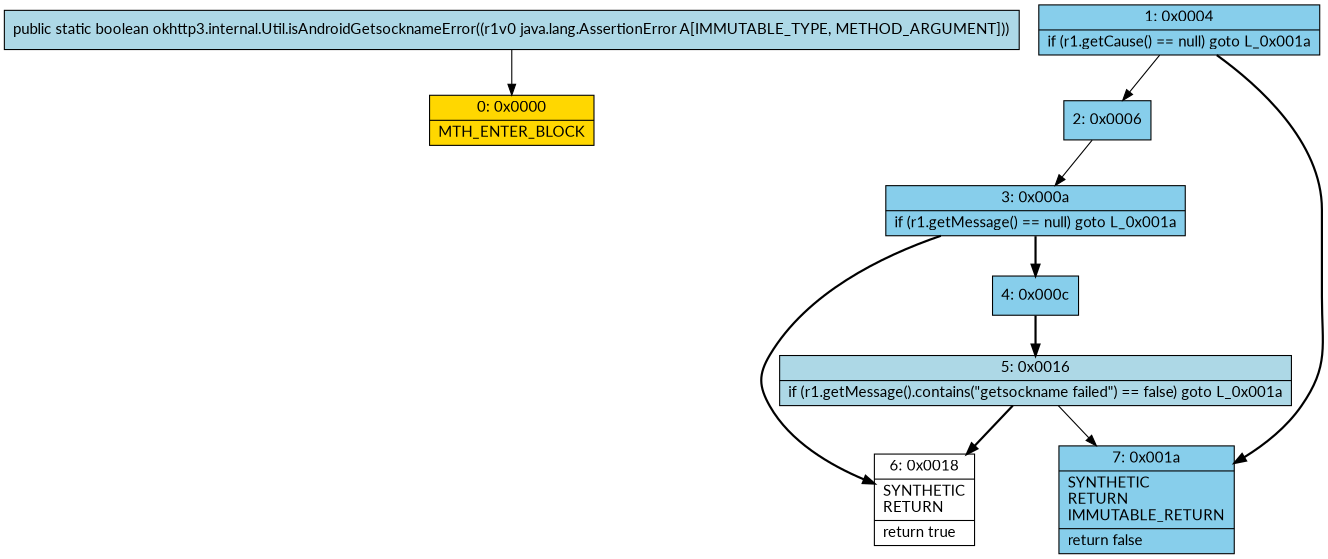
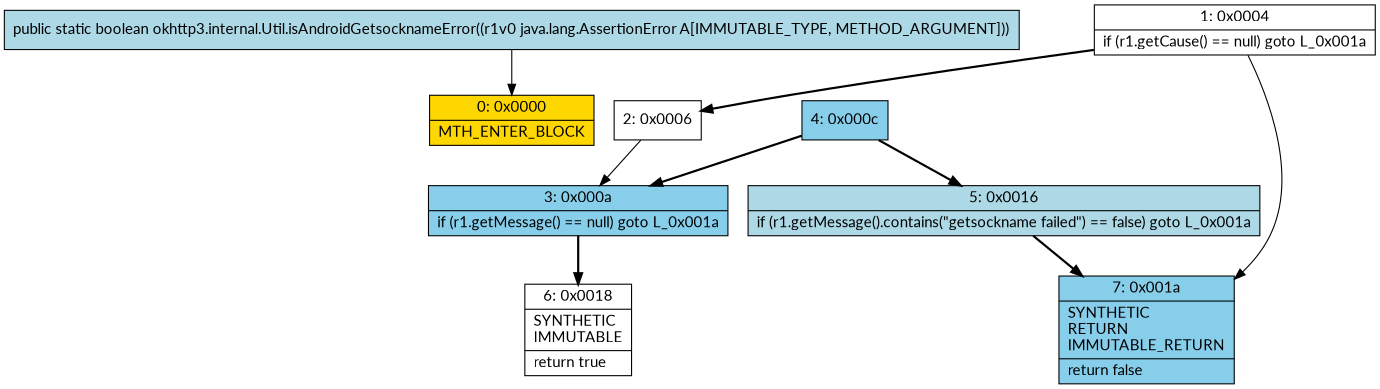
(1179, 30) -> (1235, 30)
(1145, 74) -> (903, 77)
(1107, 120) -> (658, 120)
(1036, 250) -> (732, 159)
(1322, 252) -> (1281, 166)
(1074, 422) -> (1053, 252)
(994, 426) -> none
(914, 507) -> (578, 338)
